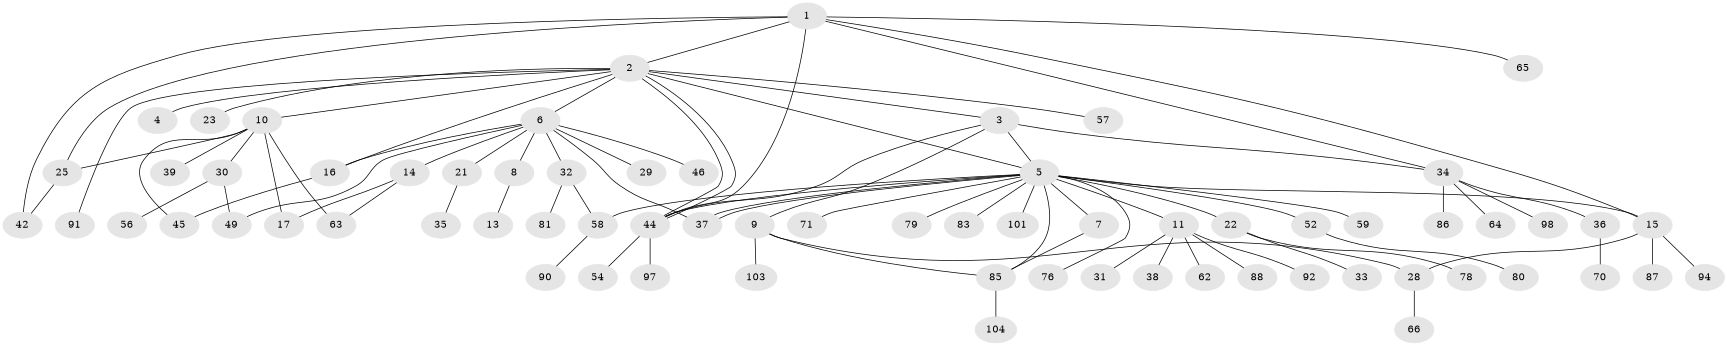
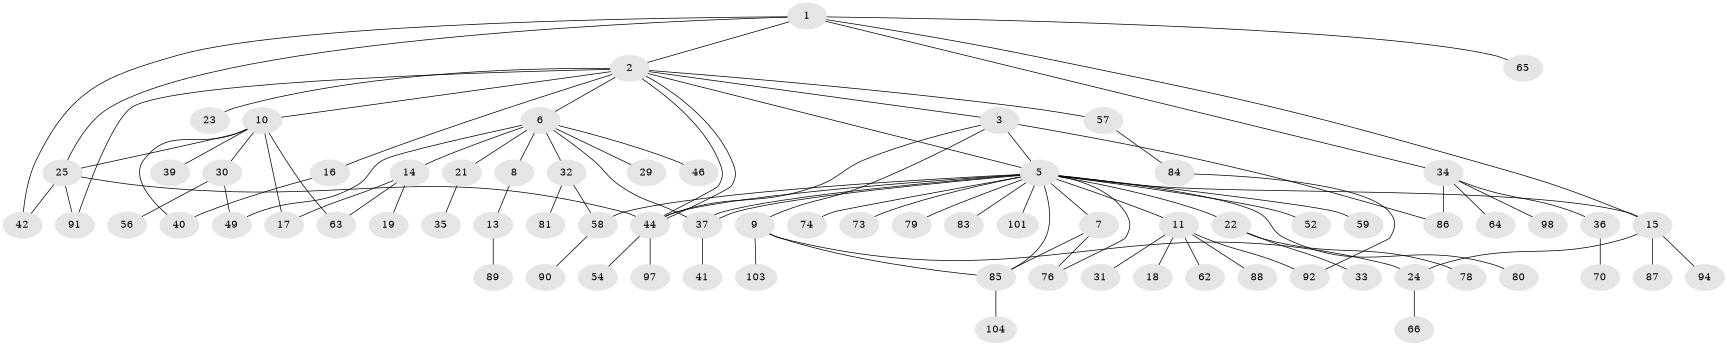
(158, 121) -> none
(433, 141) -> none
(1221, 148) -> (1224, 165)
(769, 151) -> (332, 190)
none -> (1175, 173)
none -> (69, 199)
(179, 225) -> (179, 225)
none -> (389, 225)
(807, 225) -> (807, 225)
none -> (859, 225)
none -> (1077, 248)
(1415, 251) -> (1278, 233)
none -> (493, 277)
none -> (702, 277)
(1153, 277) -> (1153, 277)
(1414, 277) -> (1414, 277)
